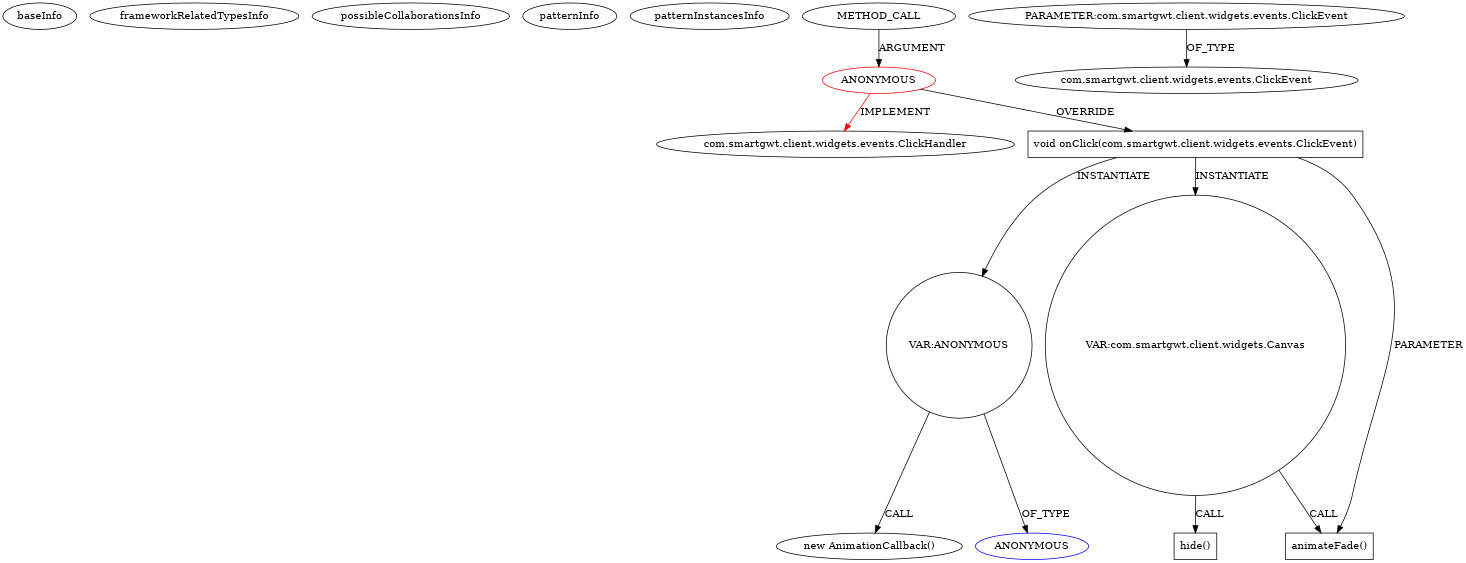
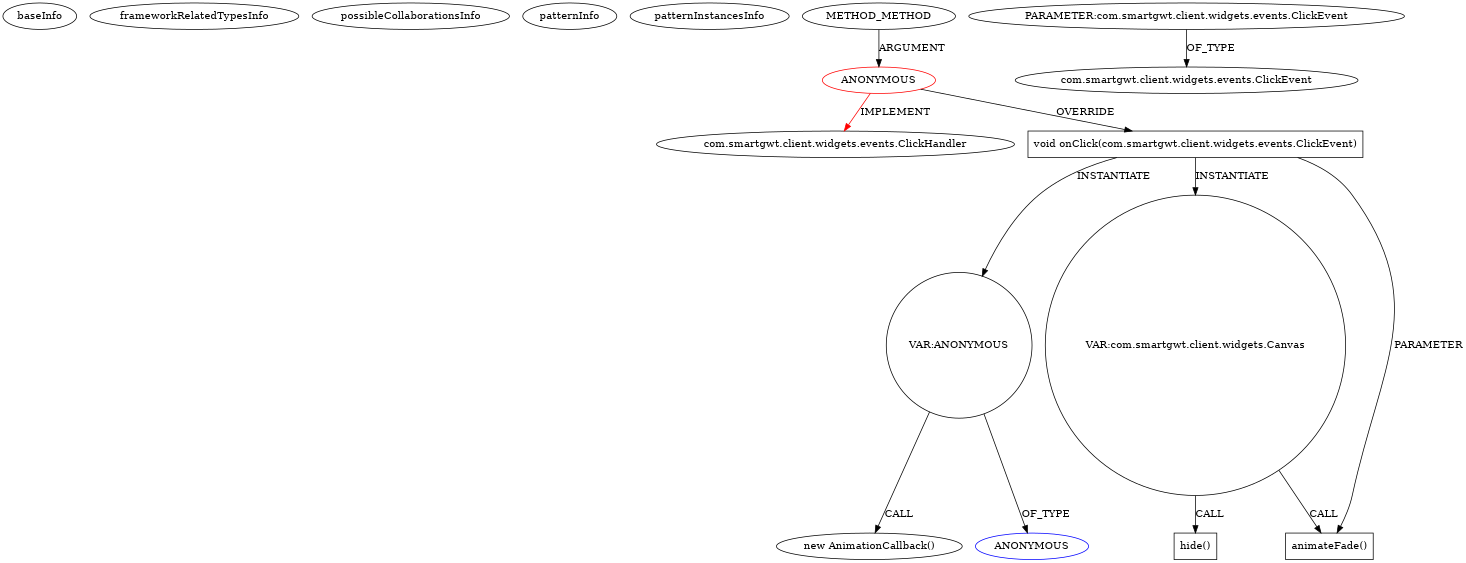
(879, 16) -> (879, 16)
